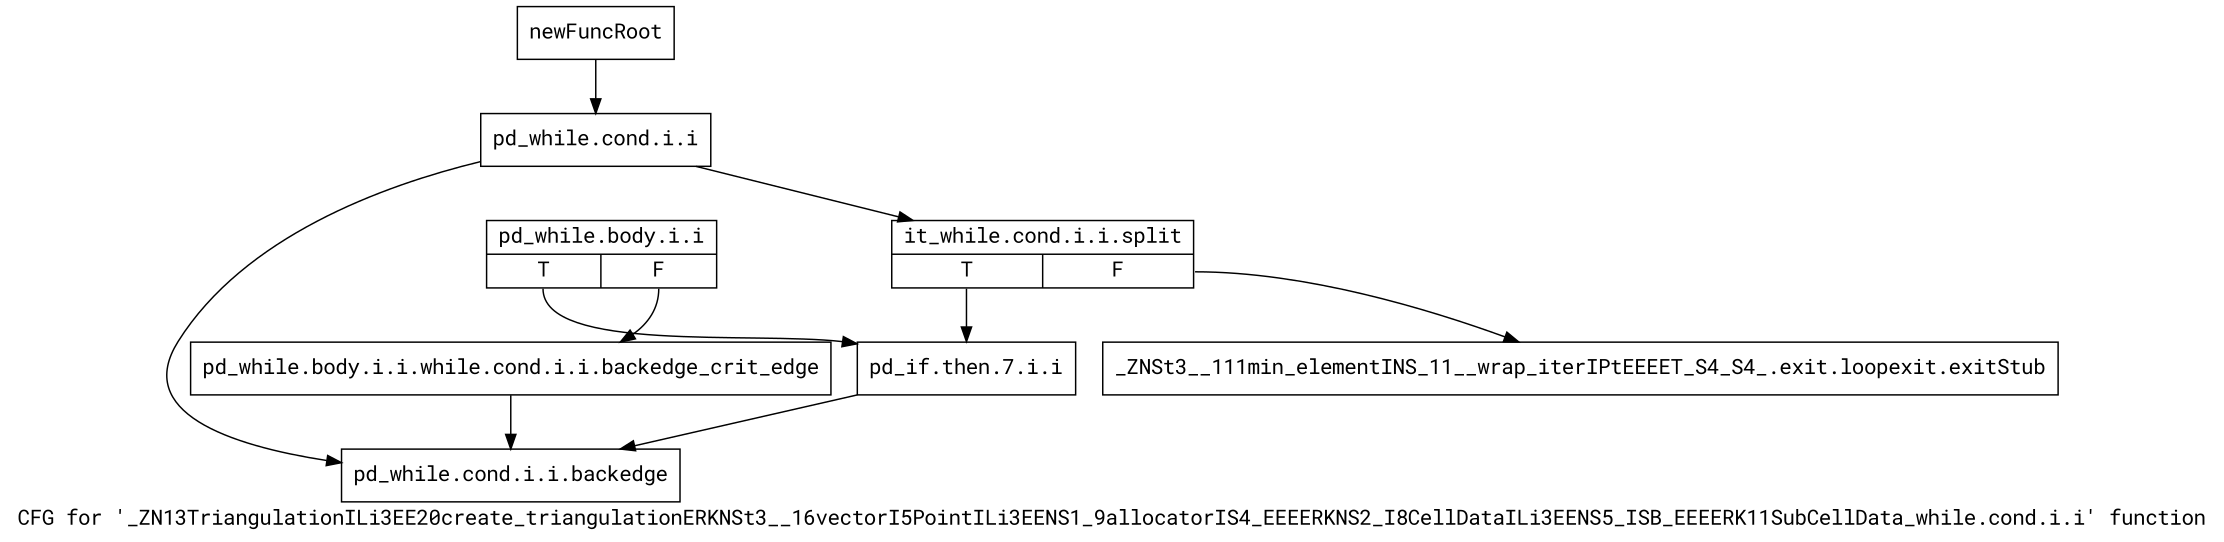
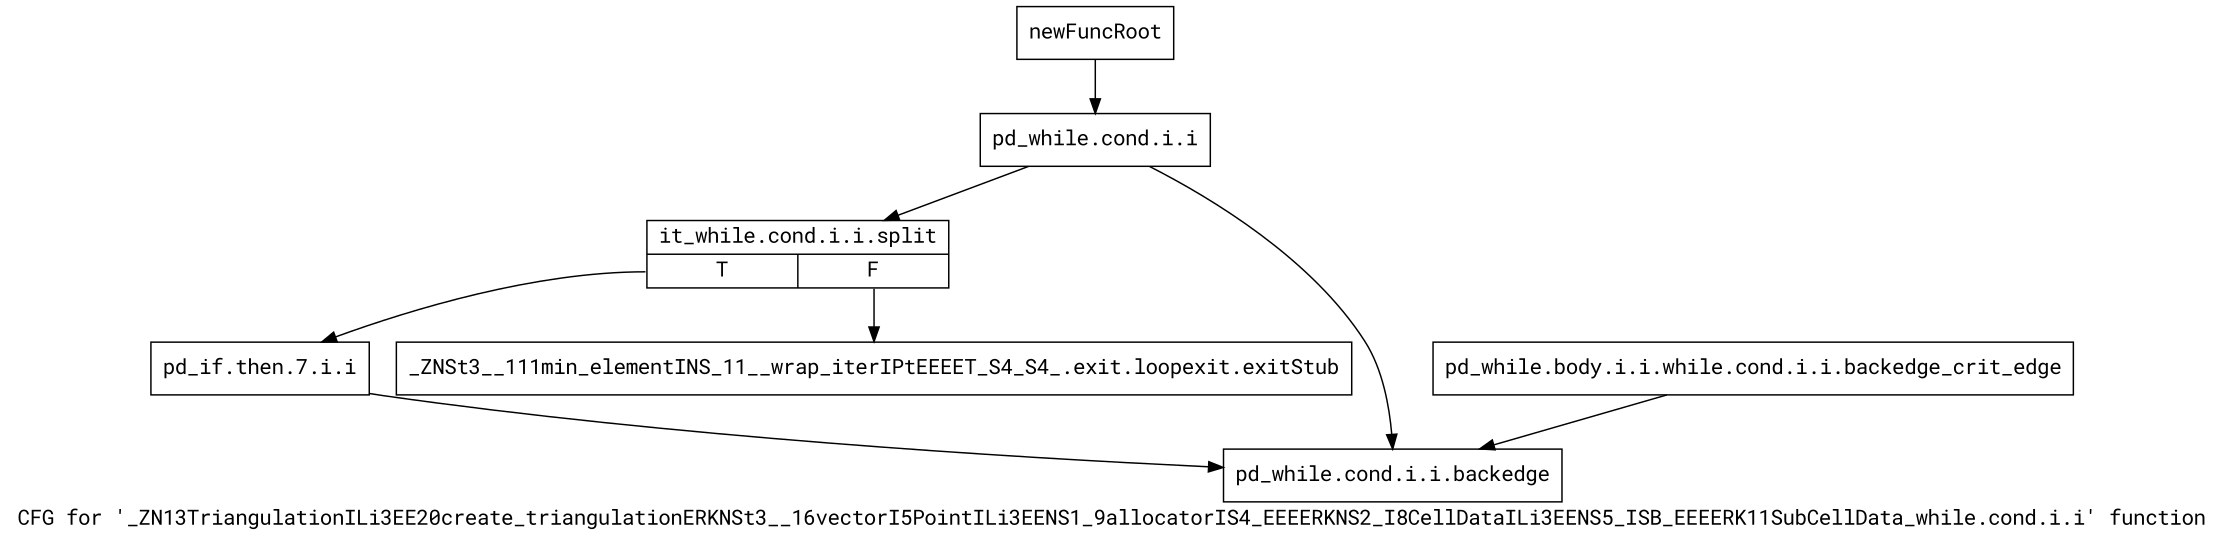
(602, 254) -> none
